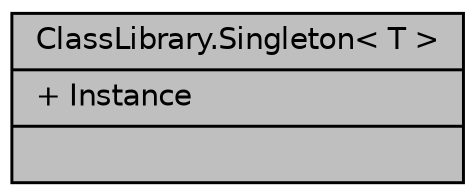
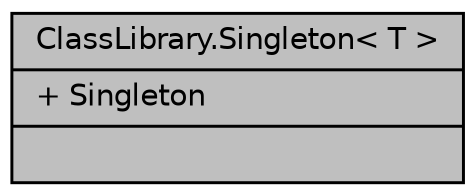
(114, 97) -> (122, 97)
